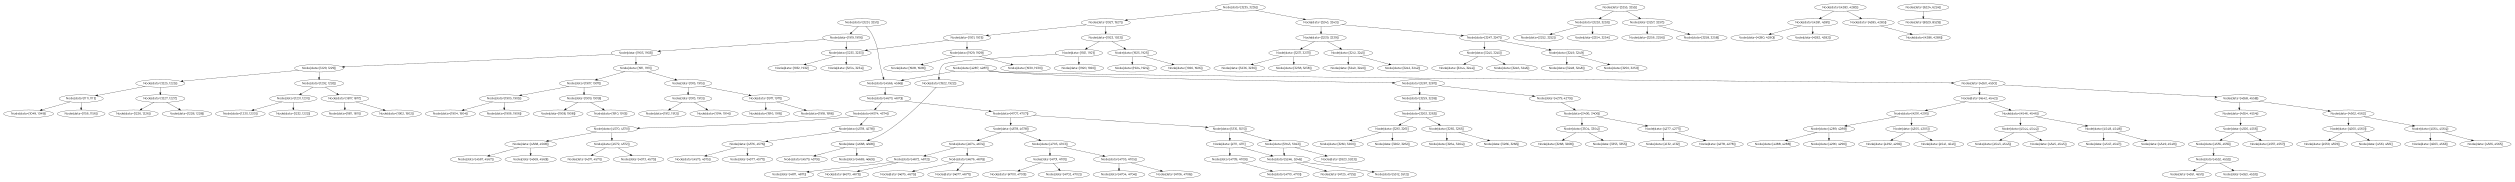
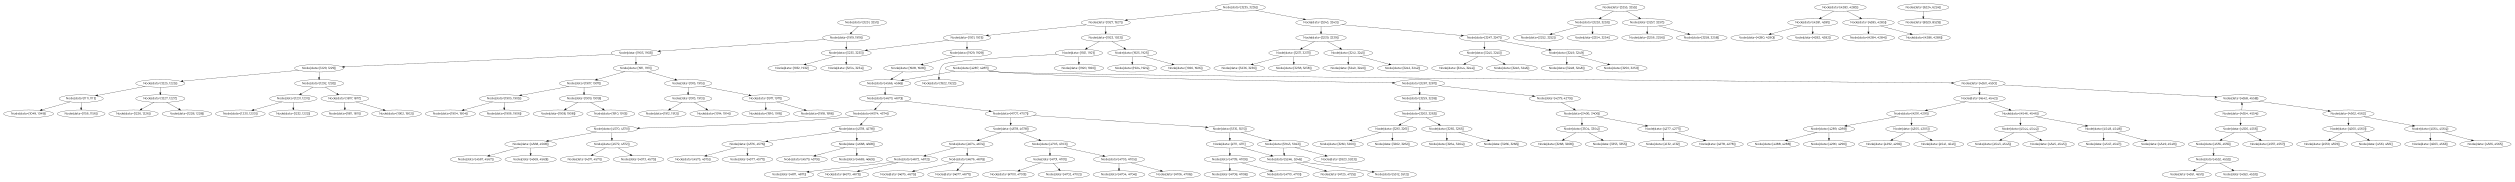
none -> (1868, 38)
(878, 51) -> (898, 75)
(1025, 68) -> none
(2239, 105) -> (2242, 107)
(905, 117) -> (857, 136)
none -> (1230, 175)
